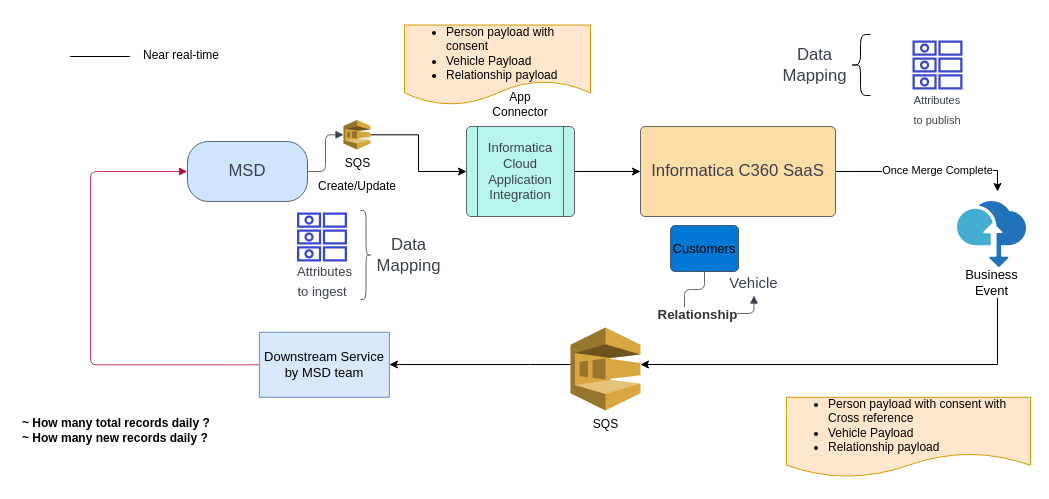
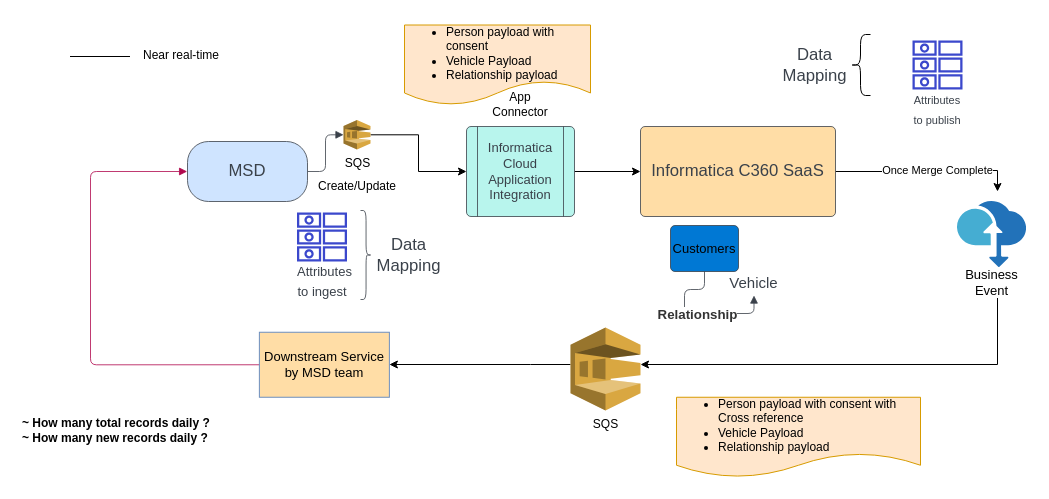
(324, 365) -> (324, 365)
(909, 437) -> (799, 437)
